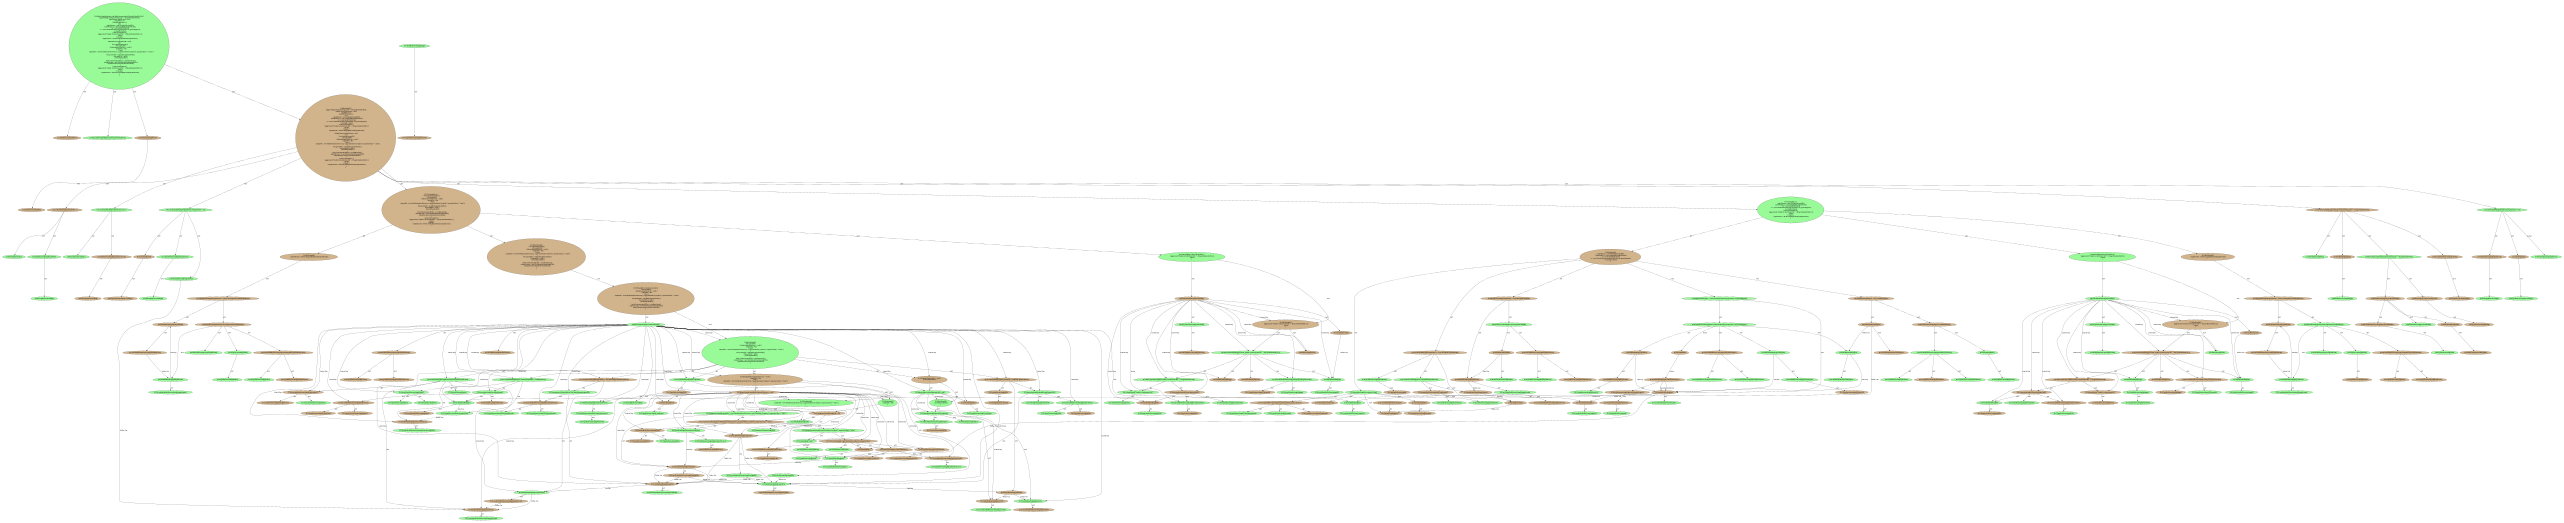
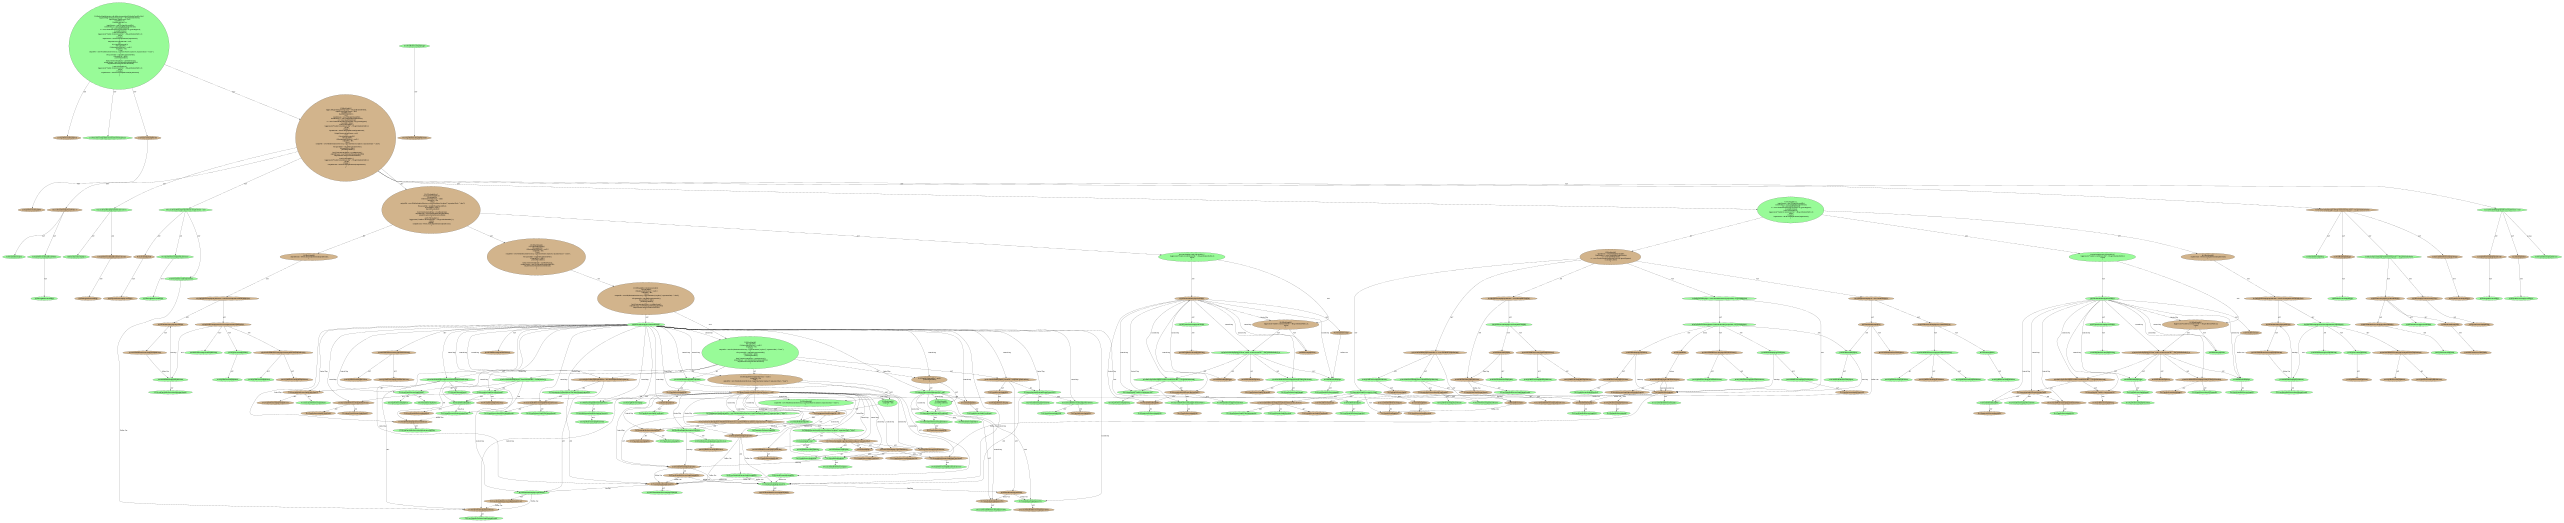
(1866, 333) -> (1867, 333)
(1171, 355) -> (1171, 356)
(1133, 371) -> (1135, 371)
